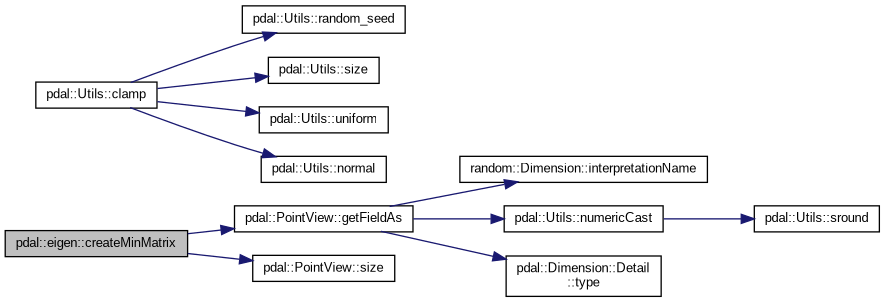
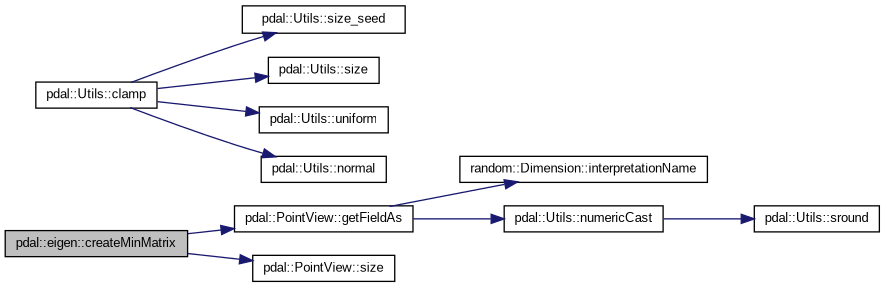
(324, 20) -> (324, 20)
(584, 276) -> none
